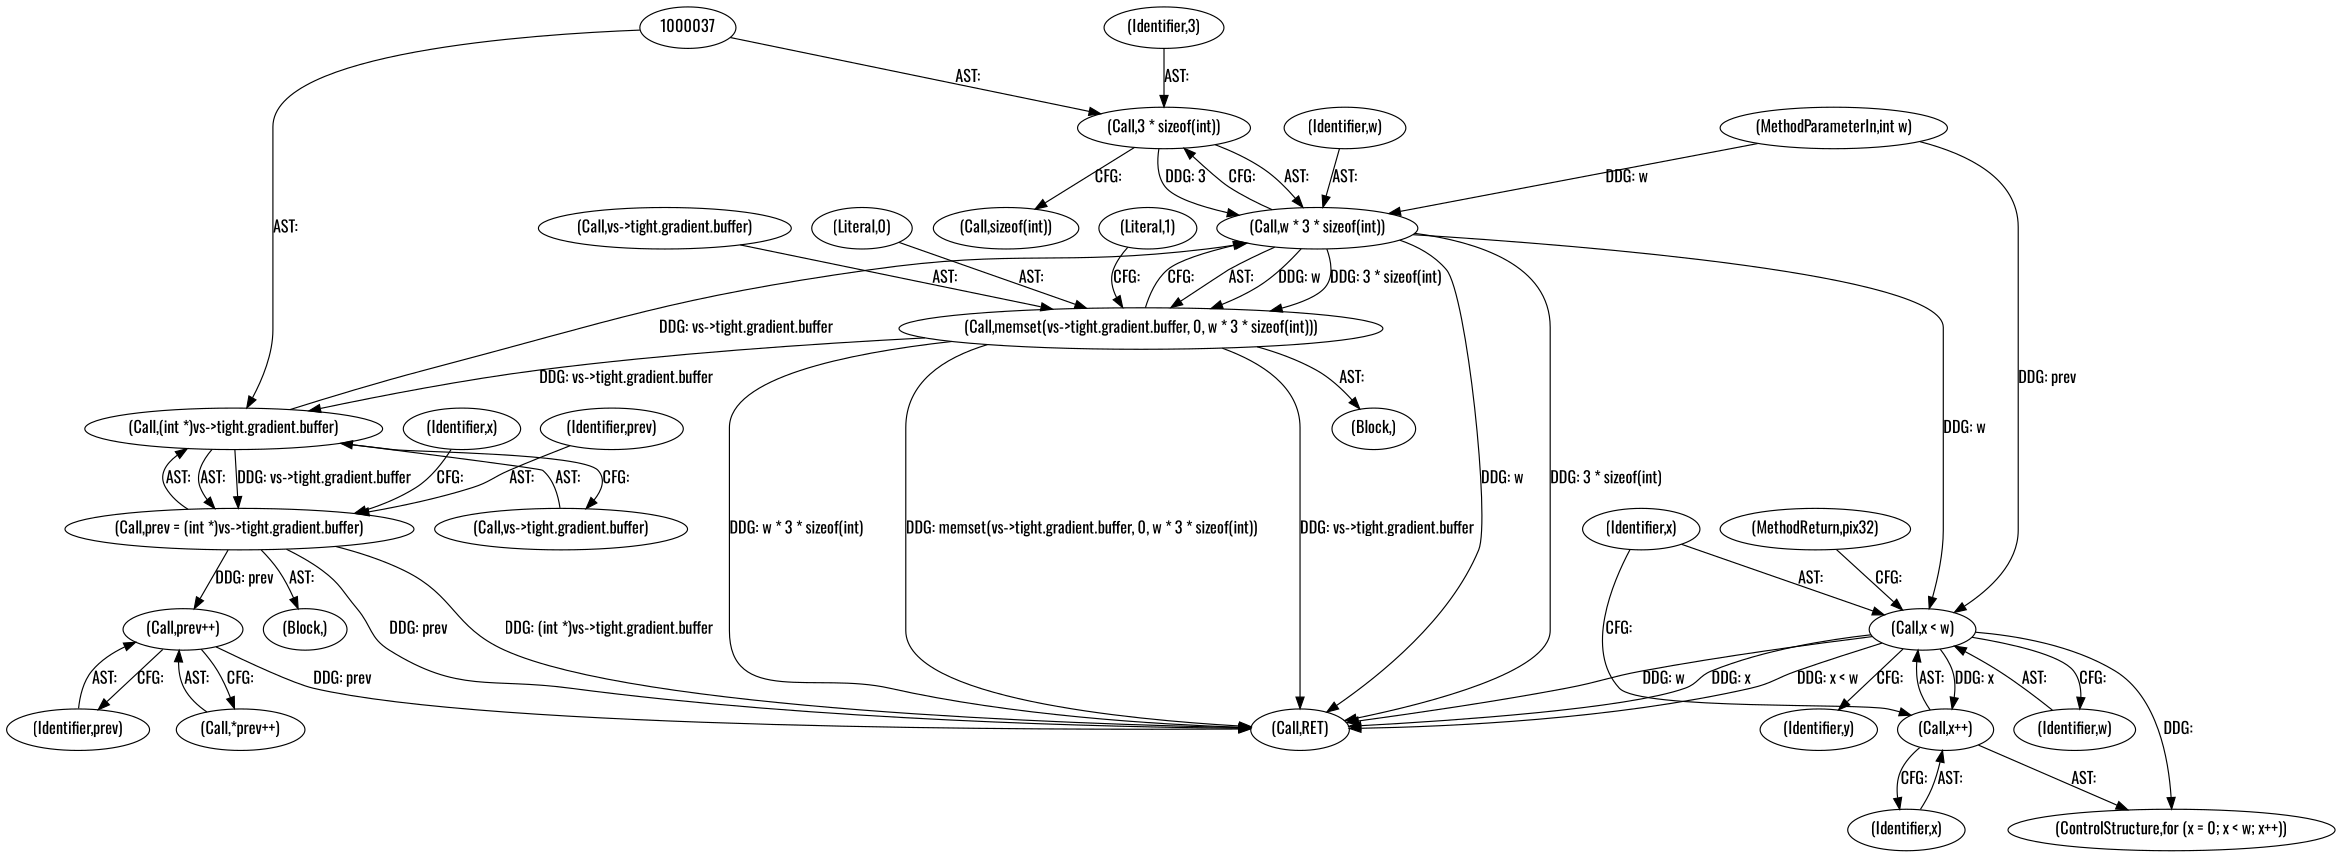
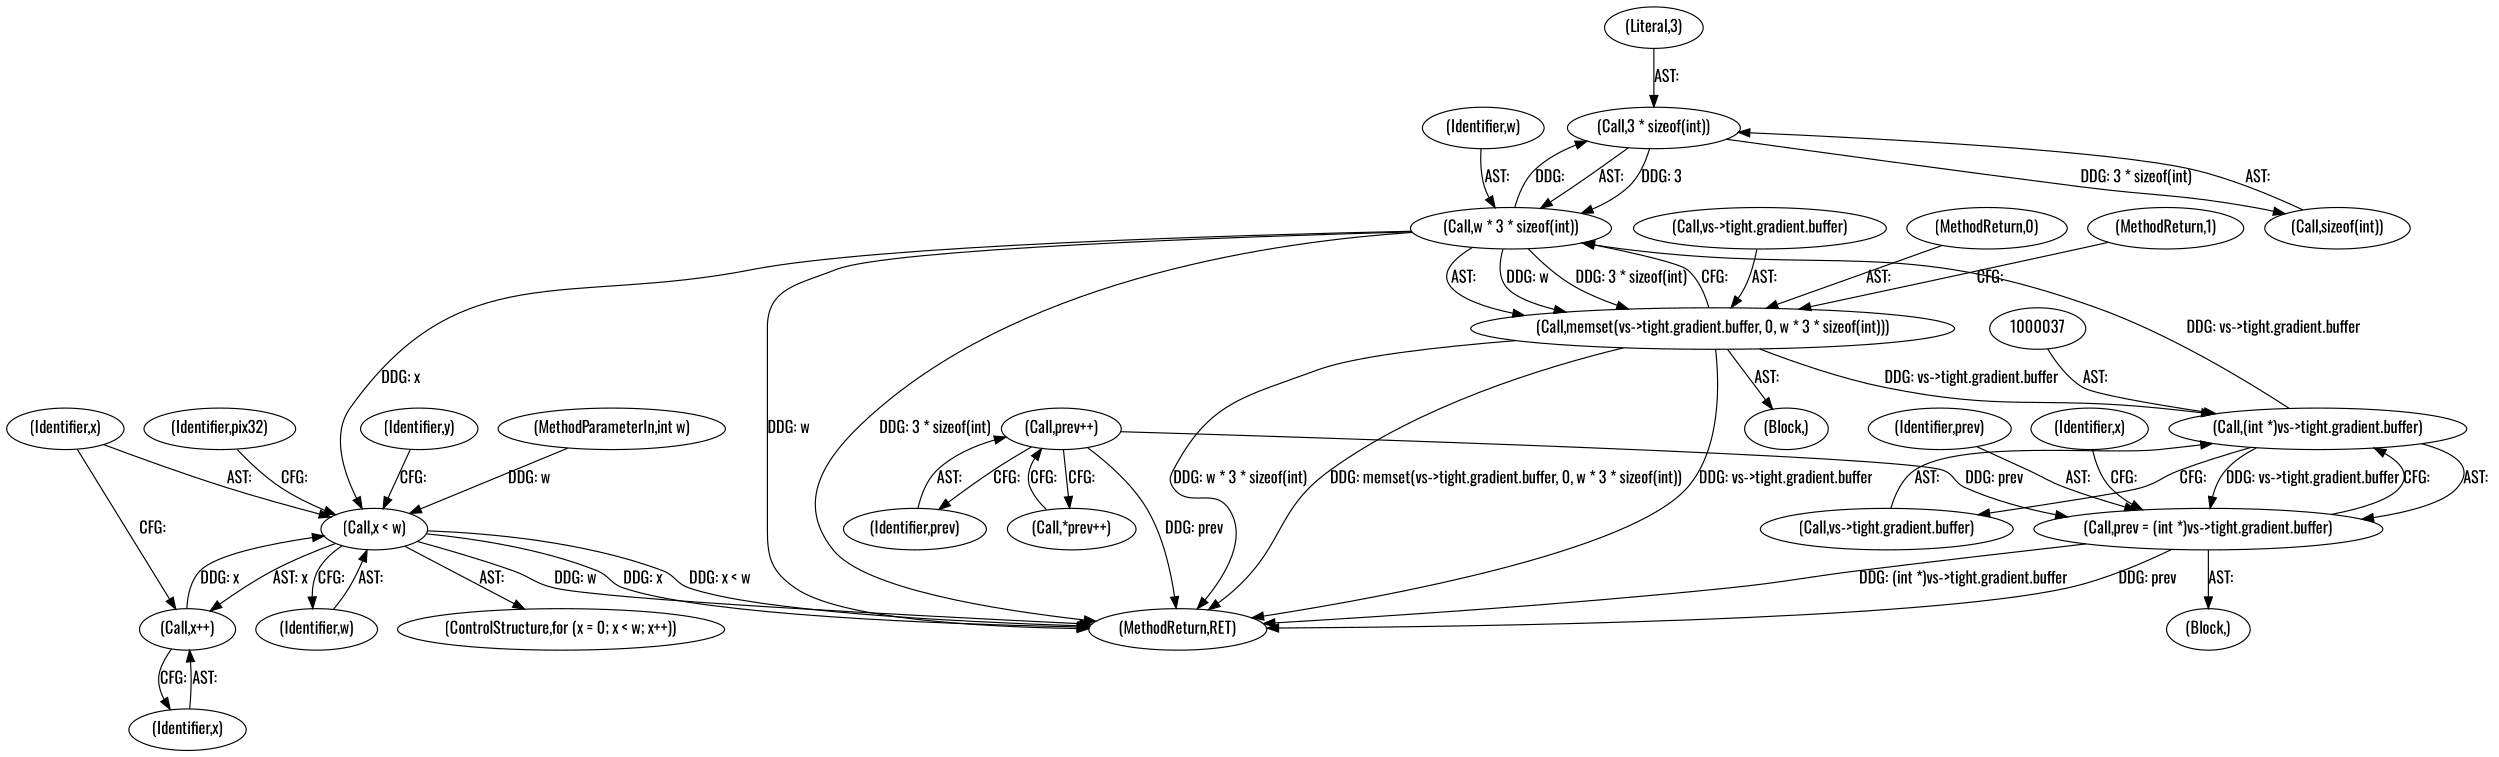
(1164, 28) -> (1654, 28)
(910, 74) -> (2031, 149)
(1579, 177) -> none
(1110, 178) -> (2136, 178)
(1244, 178) -> (1552, 178)
(862, 228) -> (1987, 228)
(1148, 228) -> (2166, 228)
(2048, 379) -> (529, 479)
(1965, 429) -> (401, 379)
(180, 479) -> (2419, 479)
(1815, 529) -> (220, 429)
(214, 574) -> (1594, 448)
(1875, 675) -> (399, 474)
(199, 680) -> (1046, 479)
(1933, 680) -> (220, 579)
(1974, 680) -> (291, 579)
(1300, 730) -> (1178, 629)
(2180, 730) -> (494, 579)
(2048, 775) -> none
